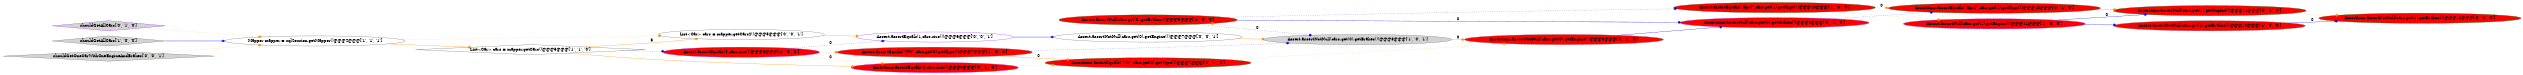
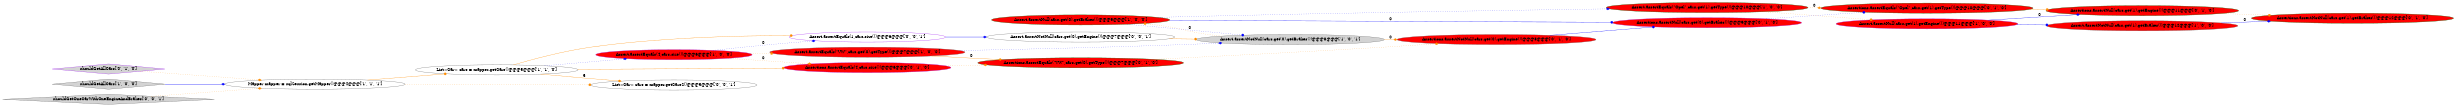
(839, 36) -> (651, 41)
(530, 50) -> (497, 70)
